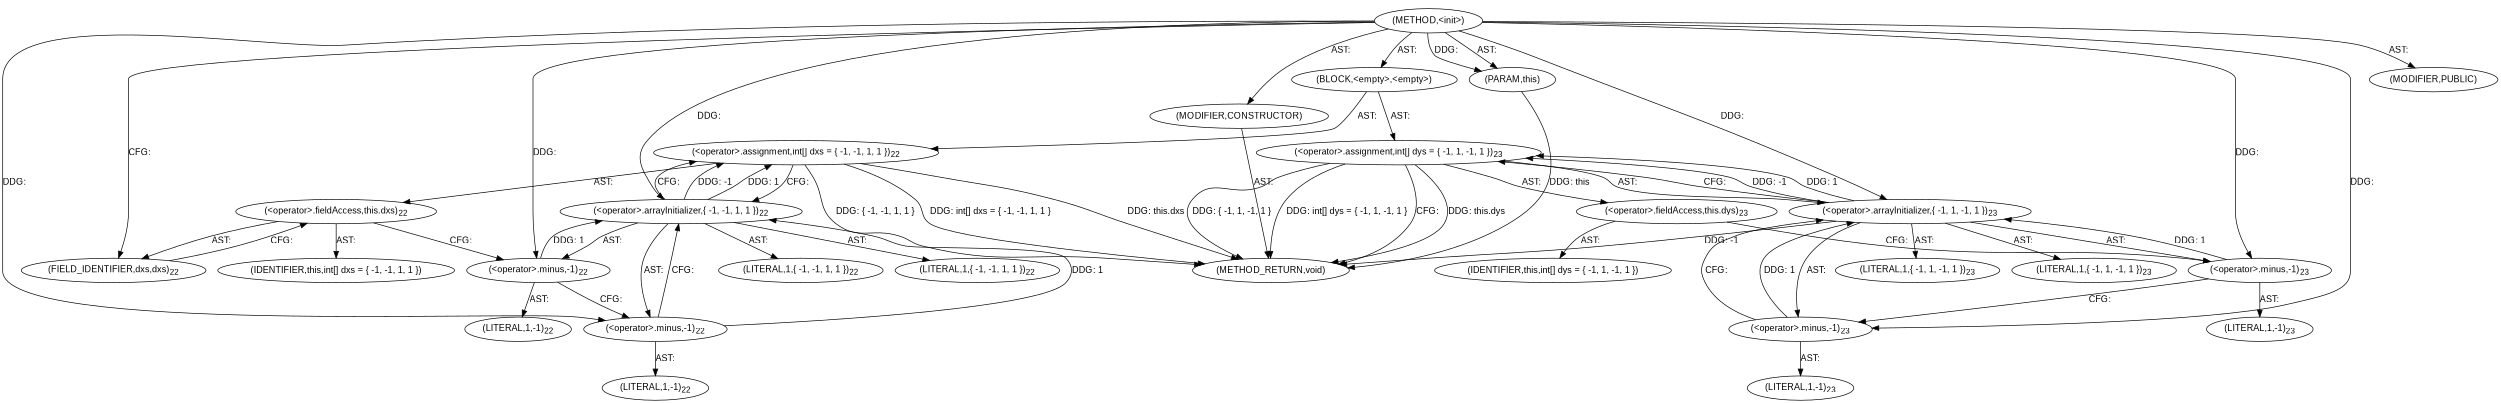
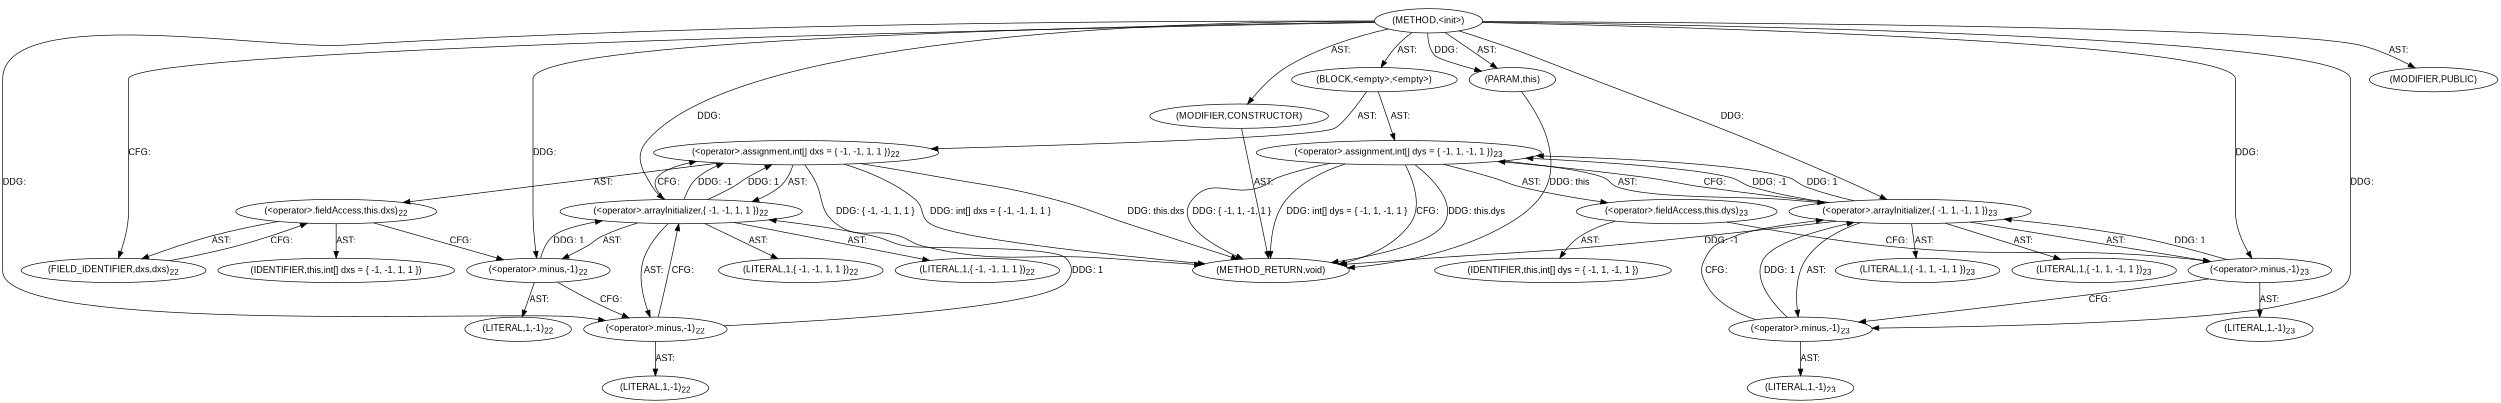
(799, 182) -> (799, 182)
